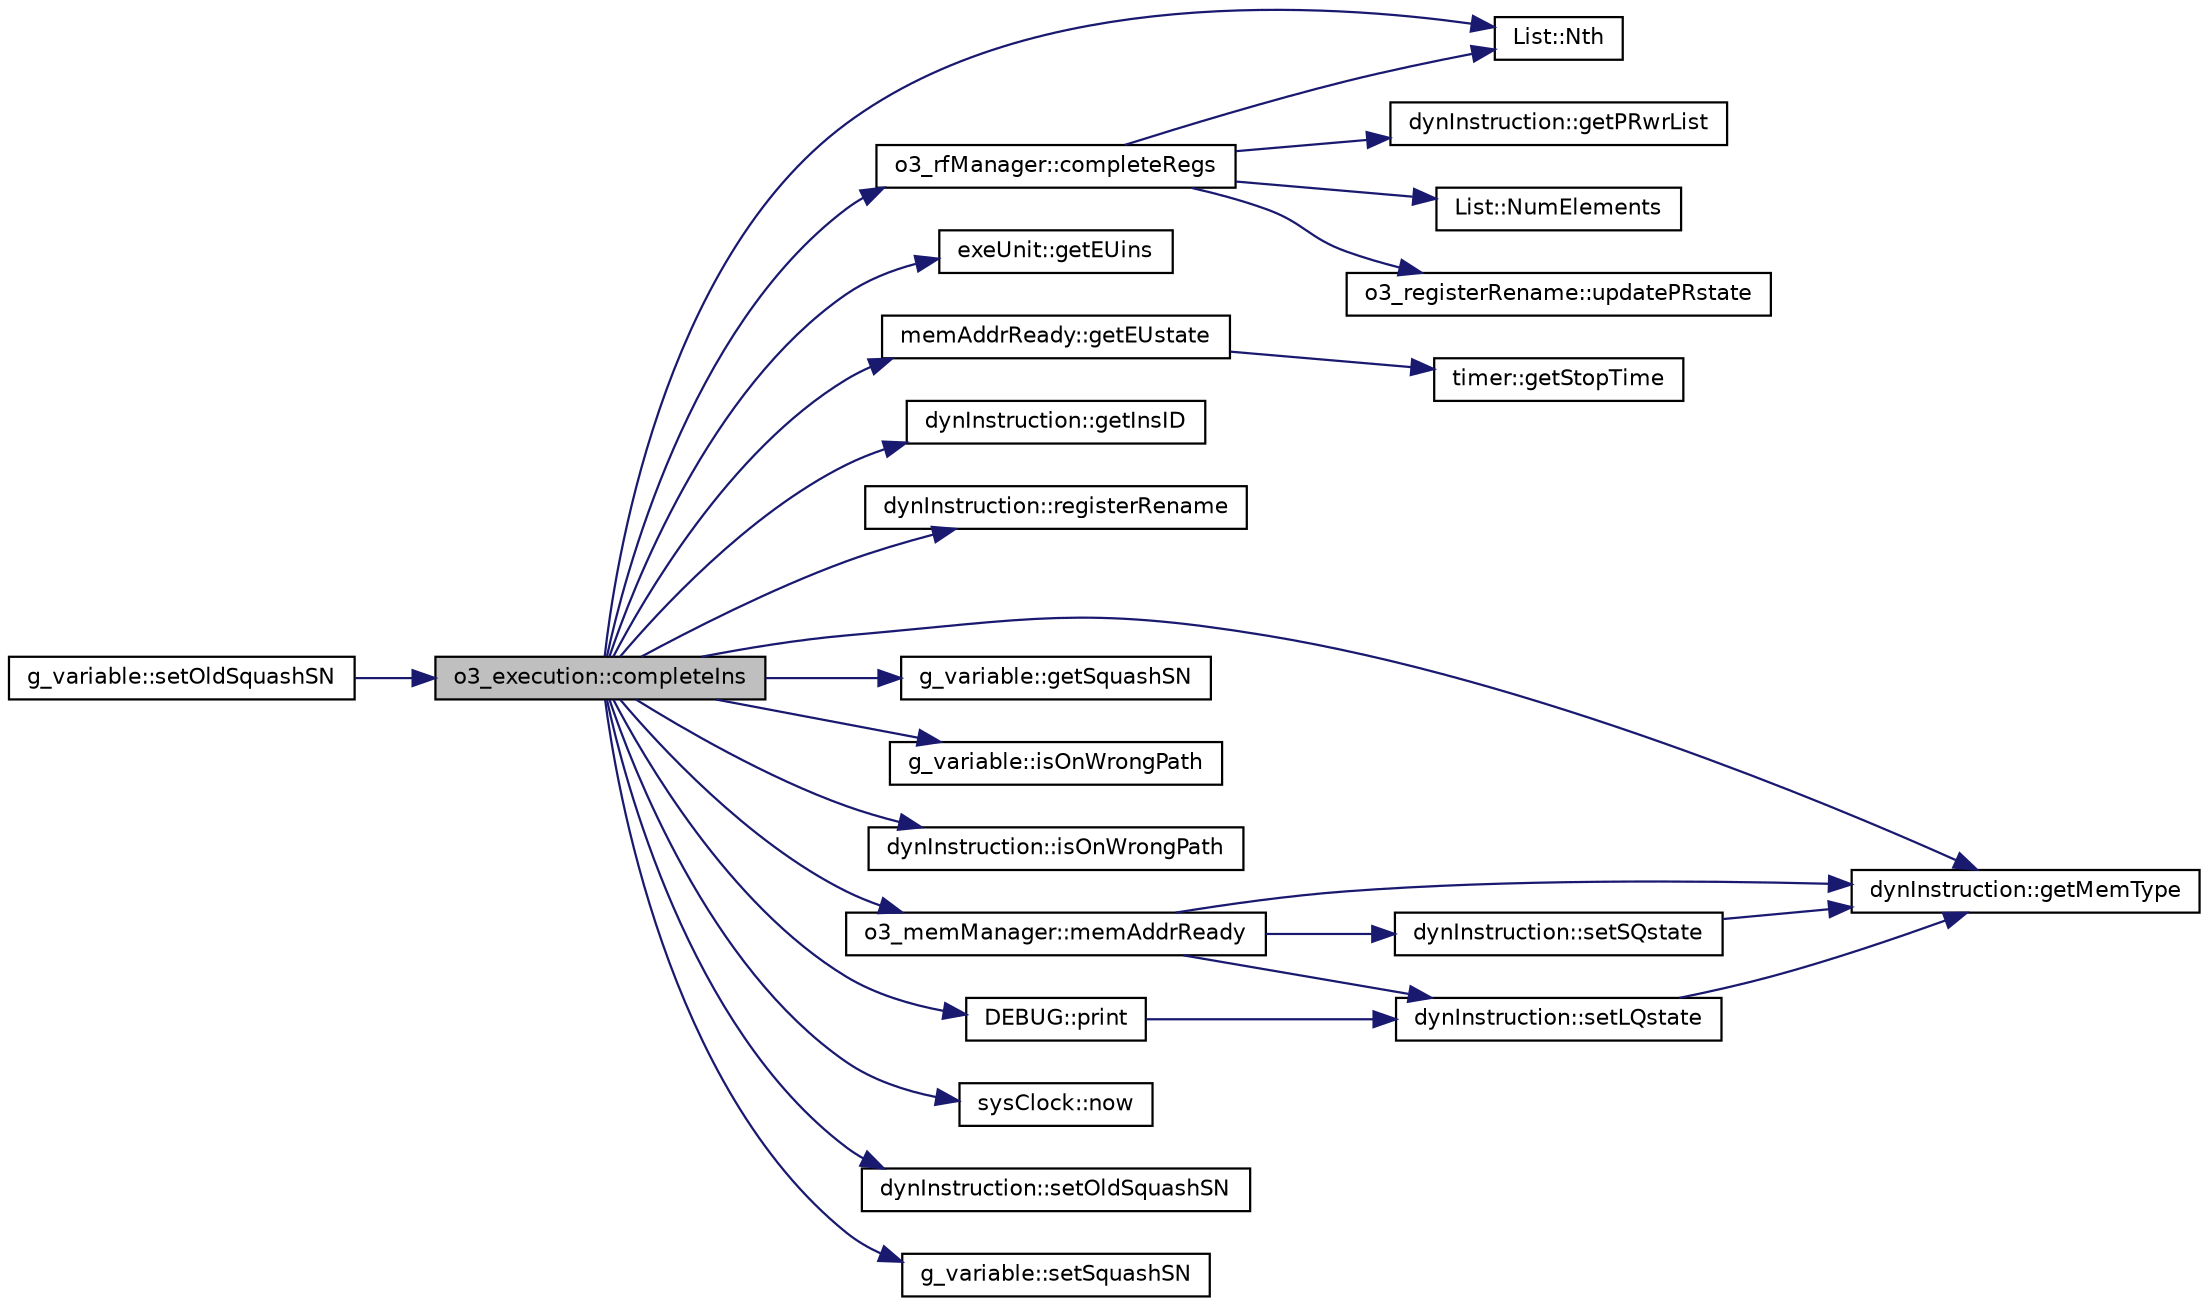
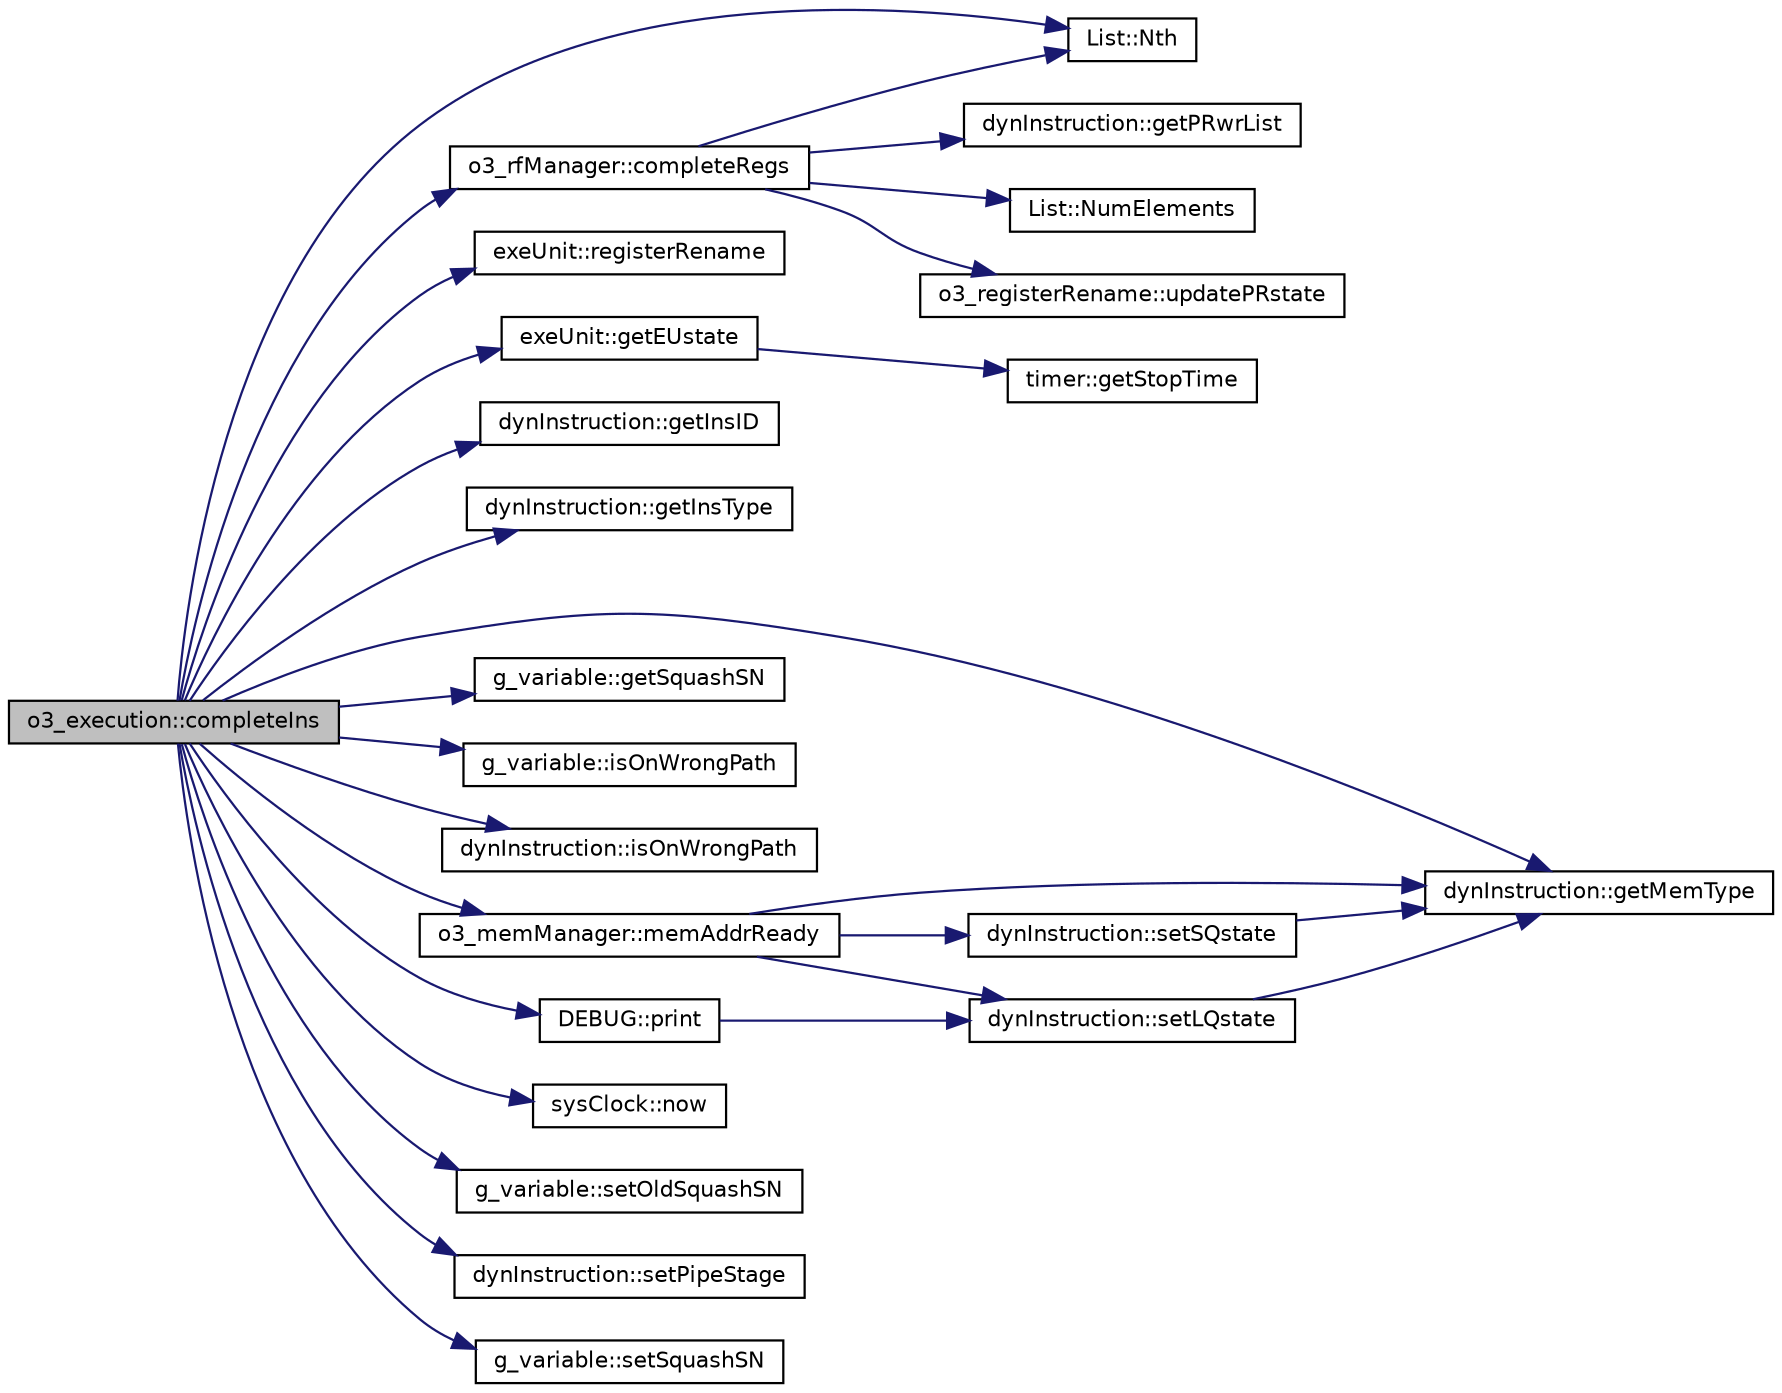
(1056, 252) -> (630, 253)
(1056, 337) -> (630, 338)
(1056, 508) -> (630, 509)
(383, 678) -> (275, 975)
(1056, 1190) -> (630, 1276)
